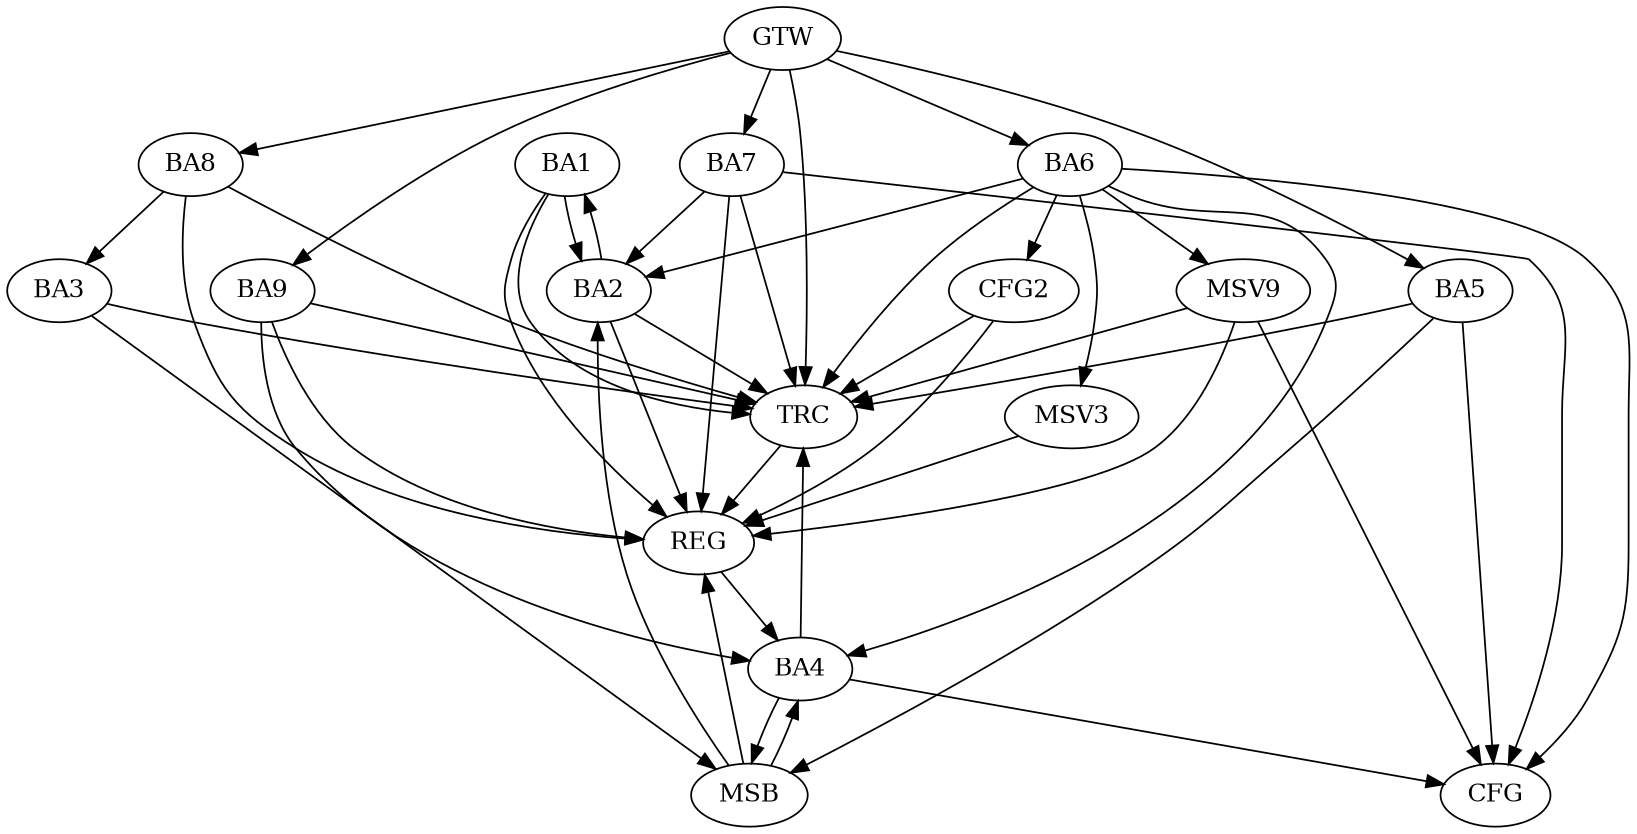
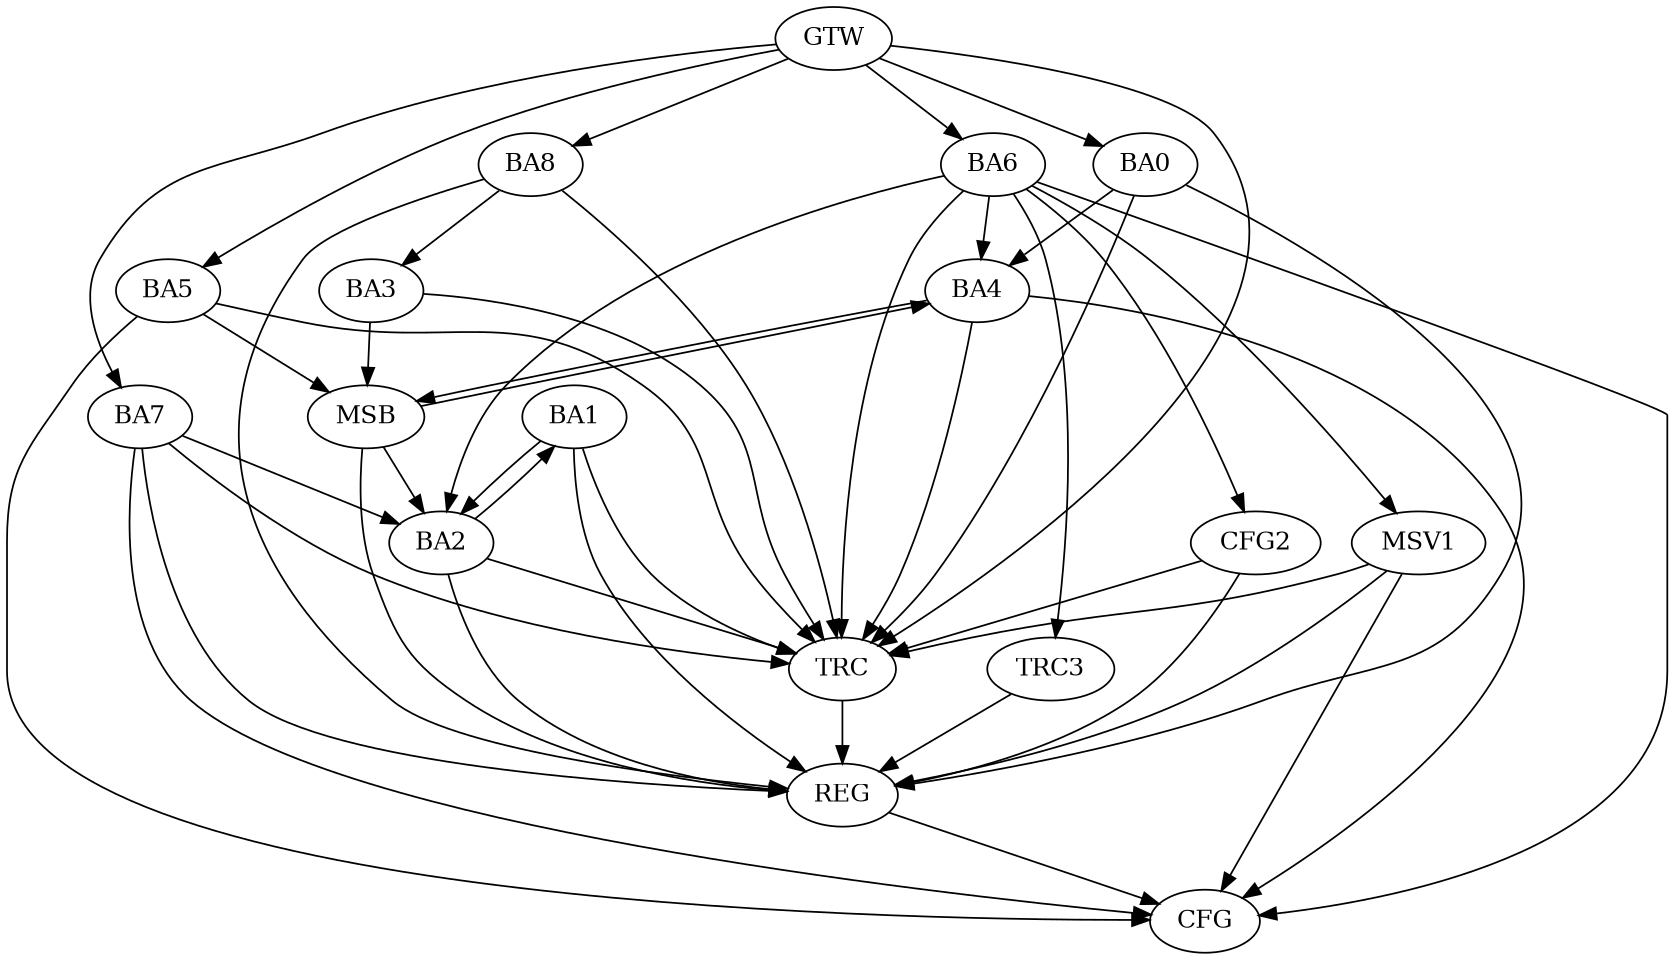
(263, 291) -> (1145, 165)
(1243, 291) -> (1419, 543)
(1072, 417) -> (1051, 669)
(744, 599) -> (1016, 855)
